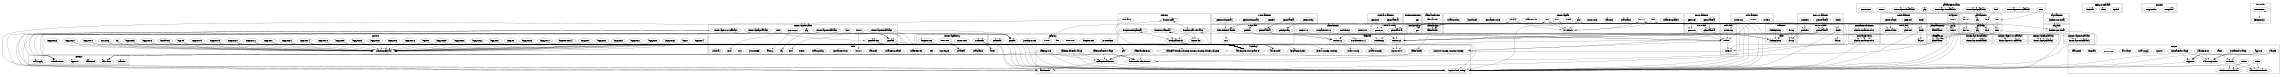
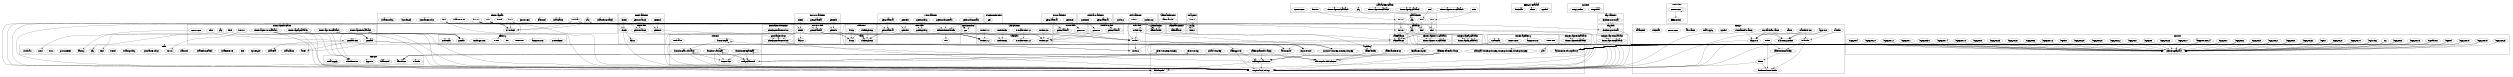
(926, 44) -> (804, 44)
(1276, 44) -> (985, 58)
none -> (735, 56)
(2250, 66) -> (1772, 56)
none -> (1524, 69)
